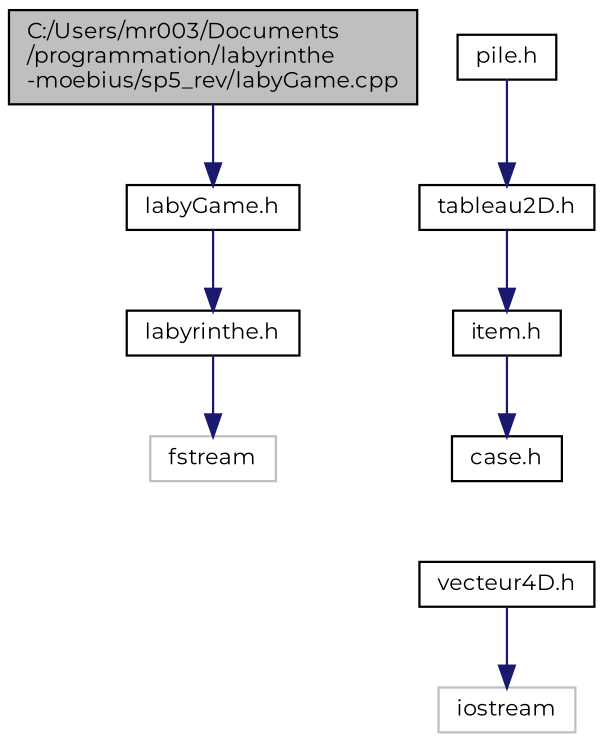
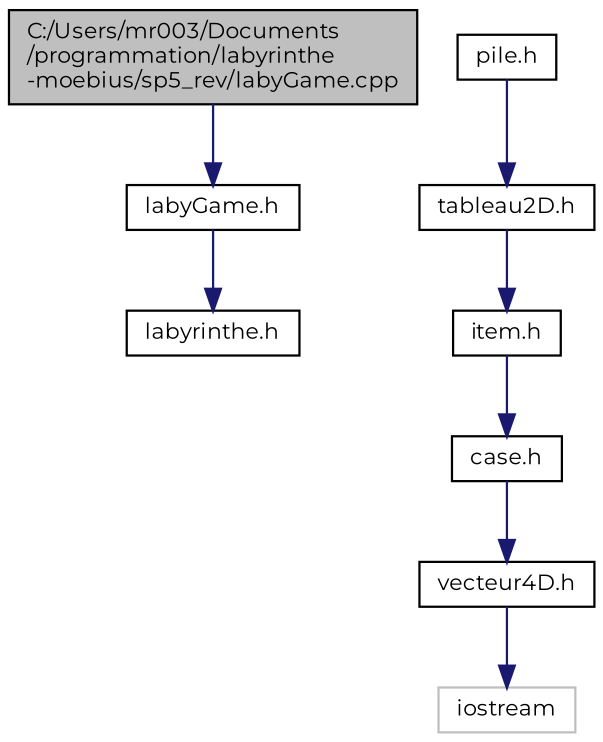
(213, 459) -> none
none -> (507, 510)
